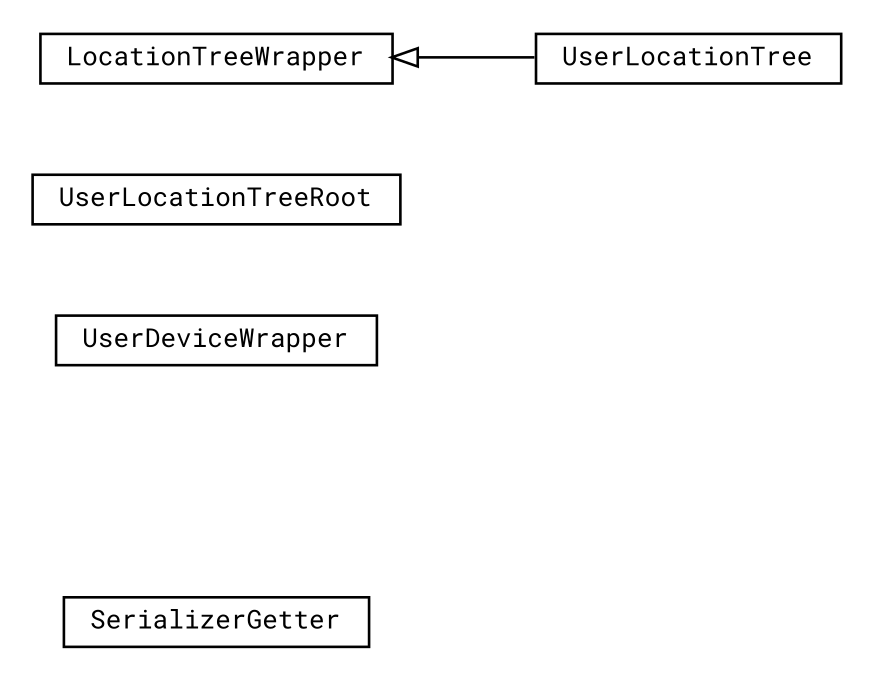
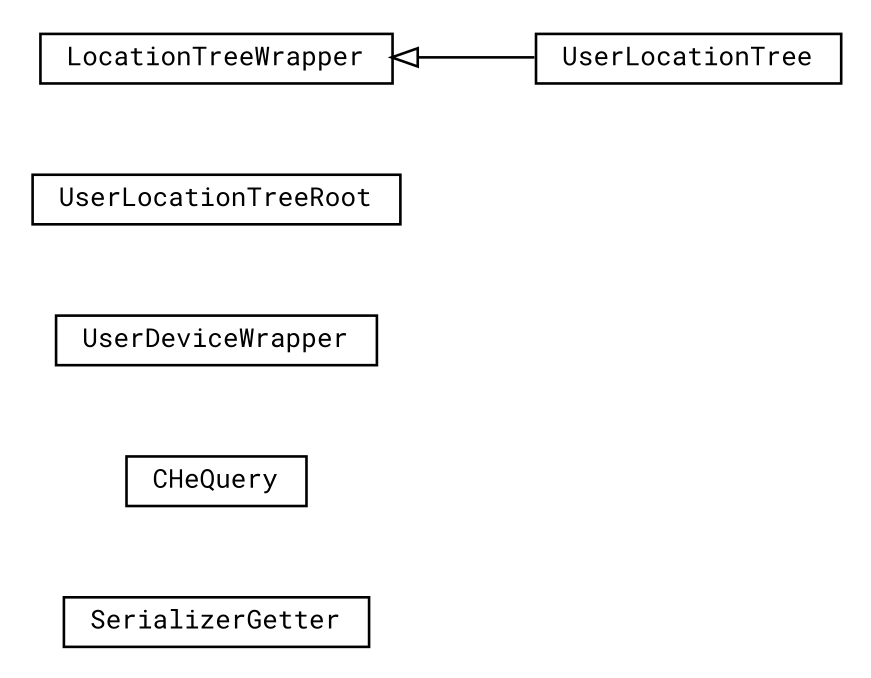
none -> (215, 480)
